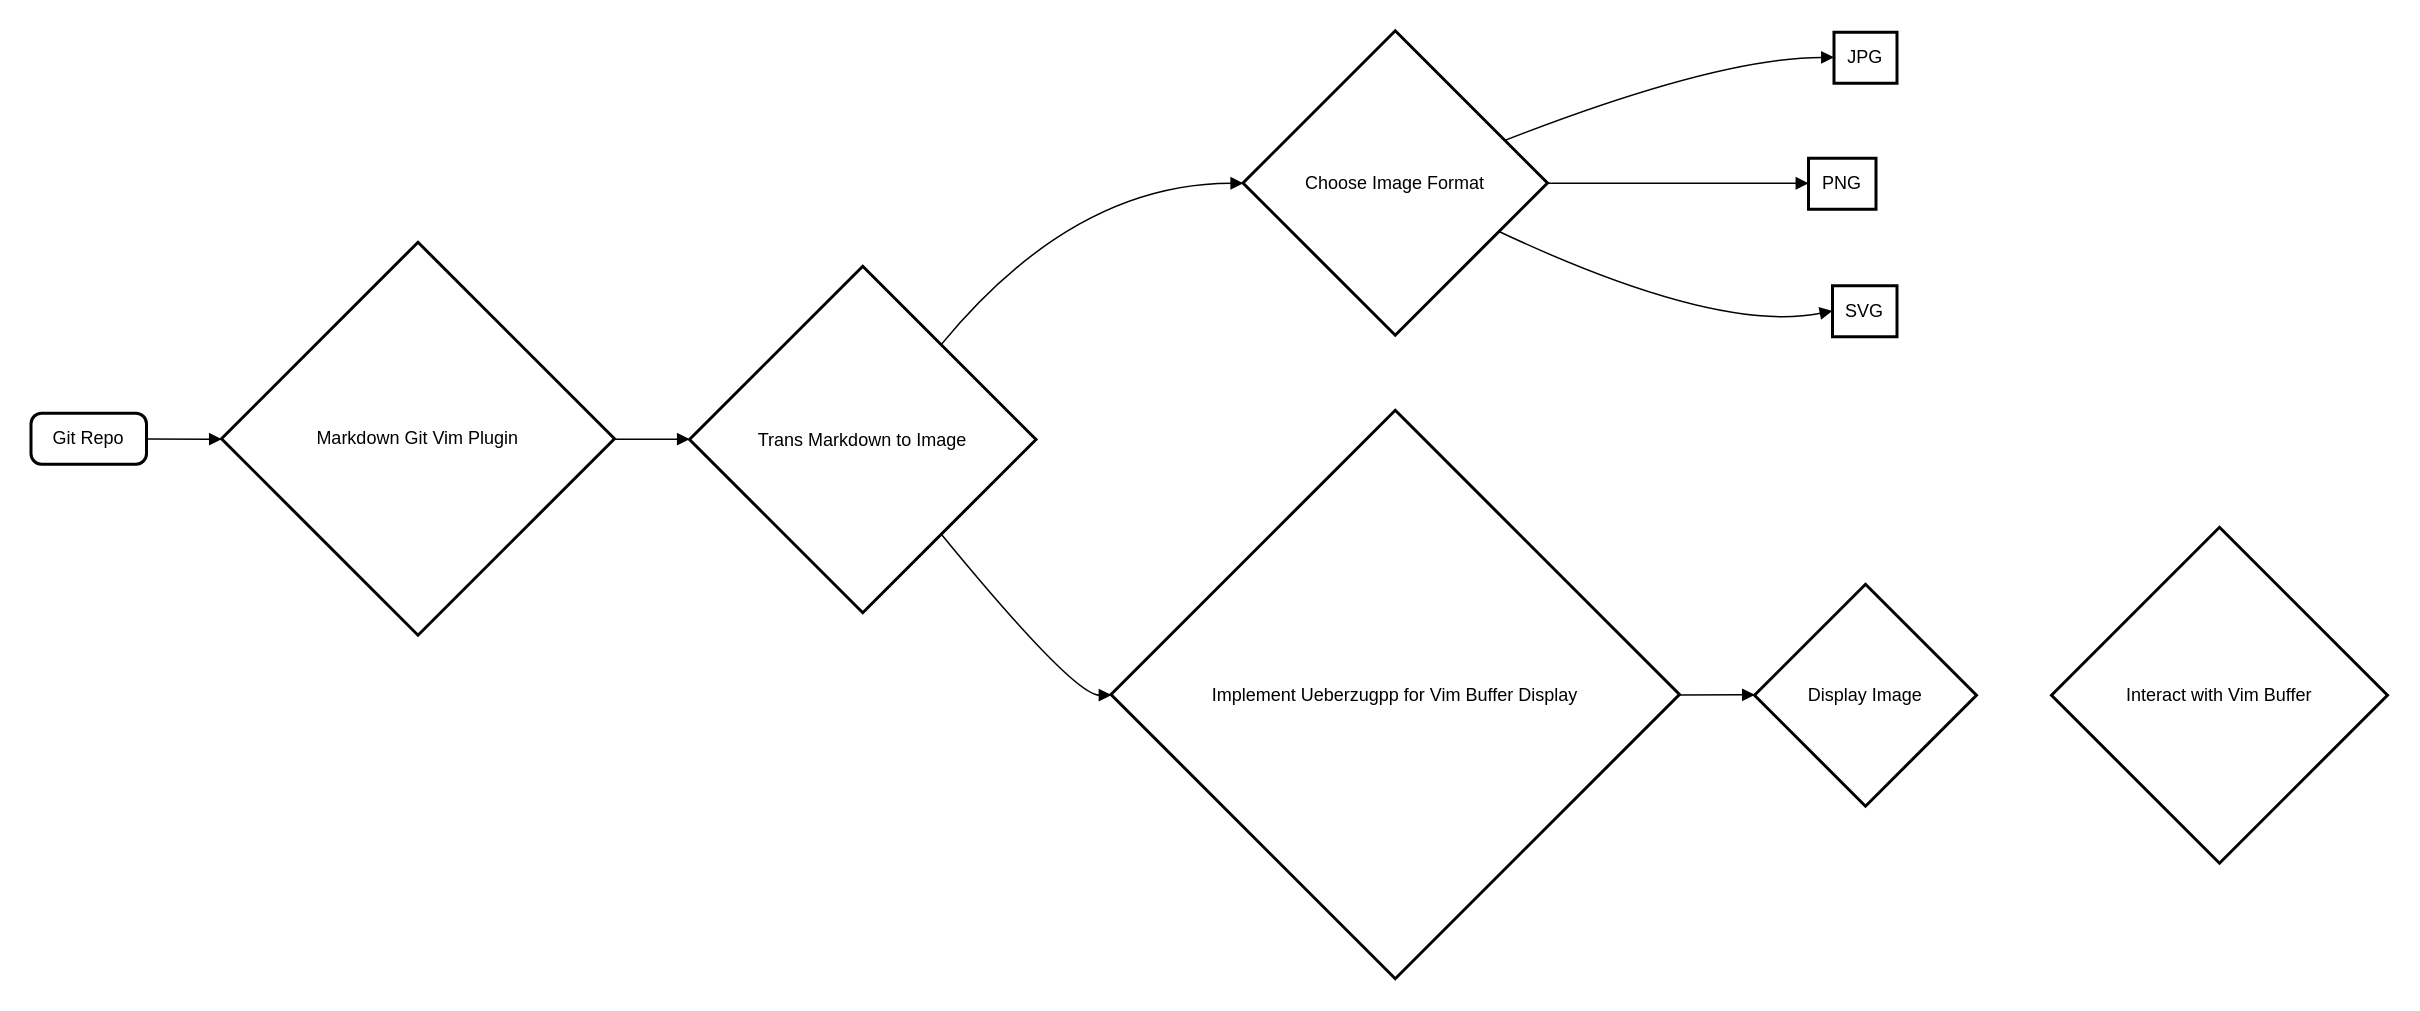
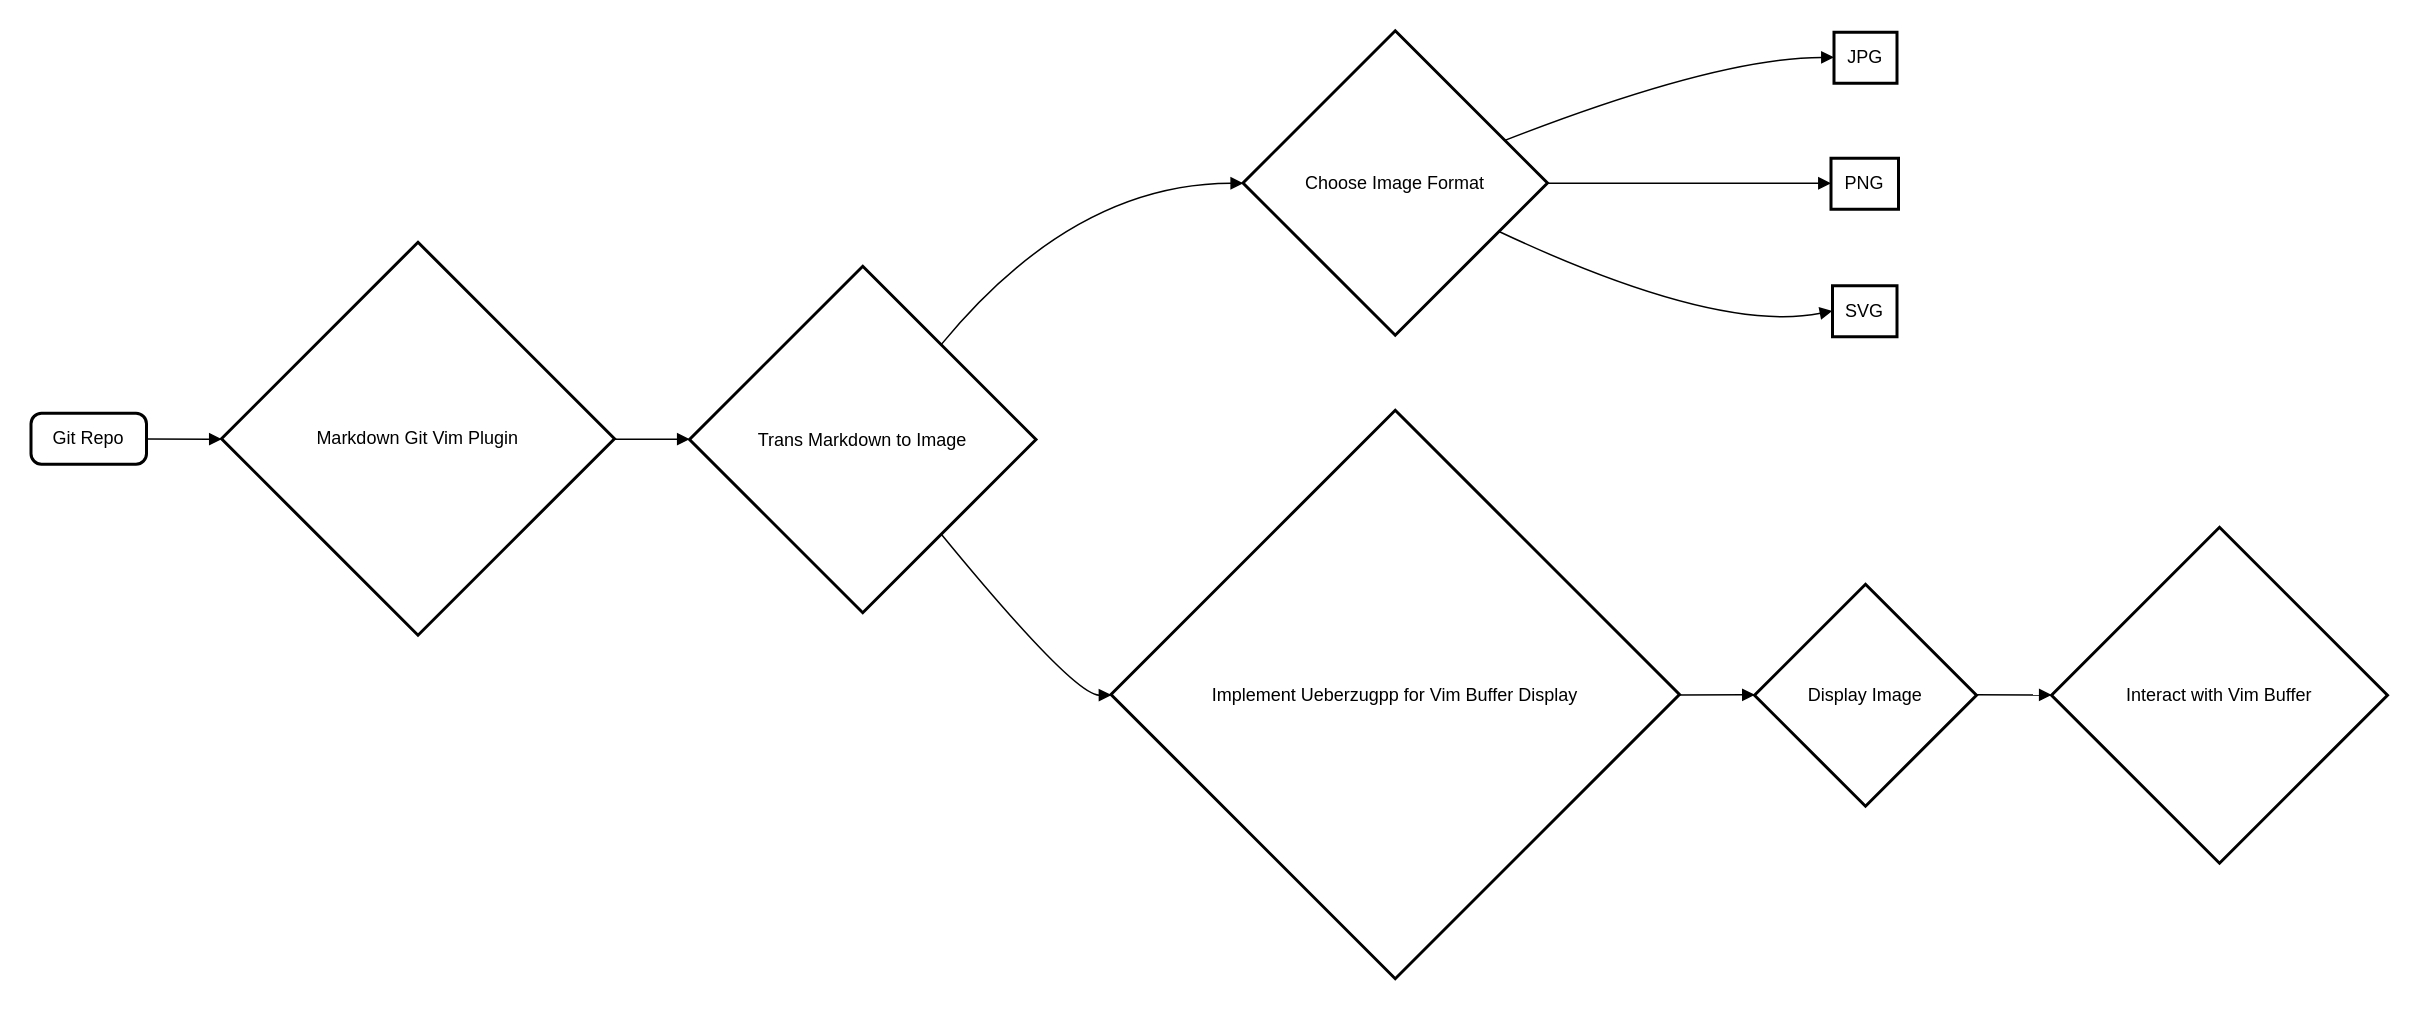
(1842, 184) -> (1865, 184)
none -> (2008, 695)
